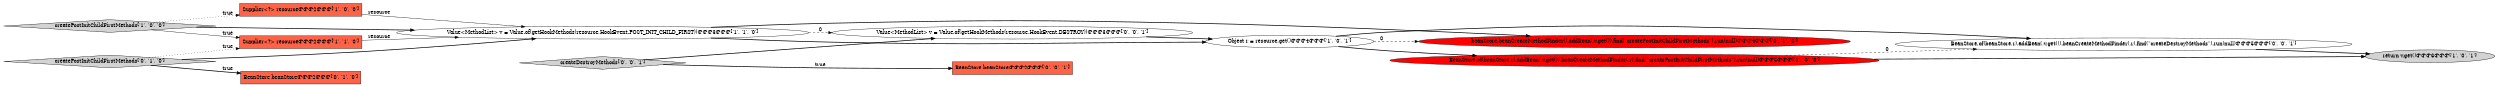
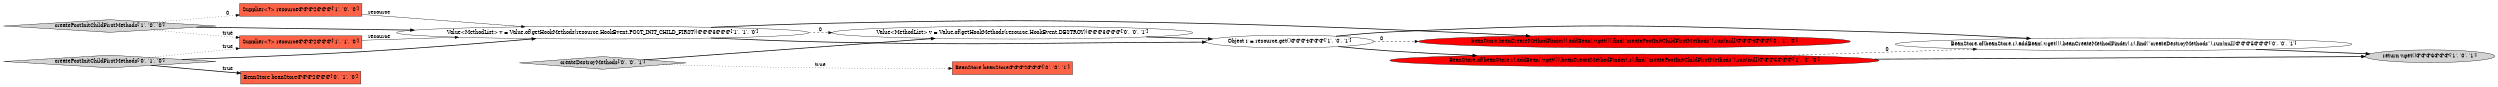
(228, 14) -> (228, 14)
(194, 34) -> (194, 34)
(806, 68) -> (806, 68)
